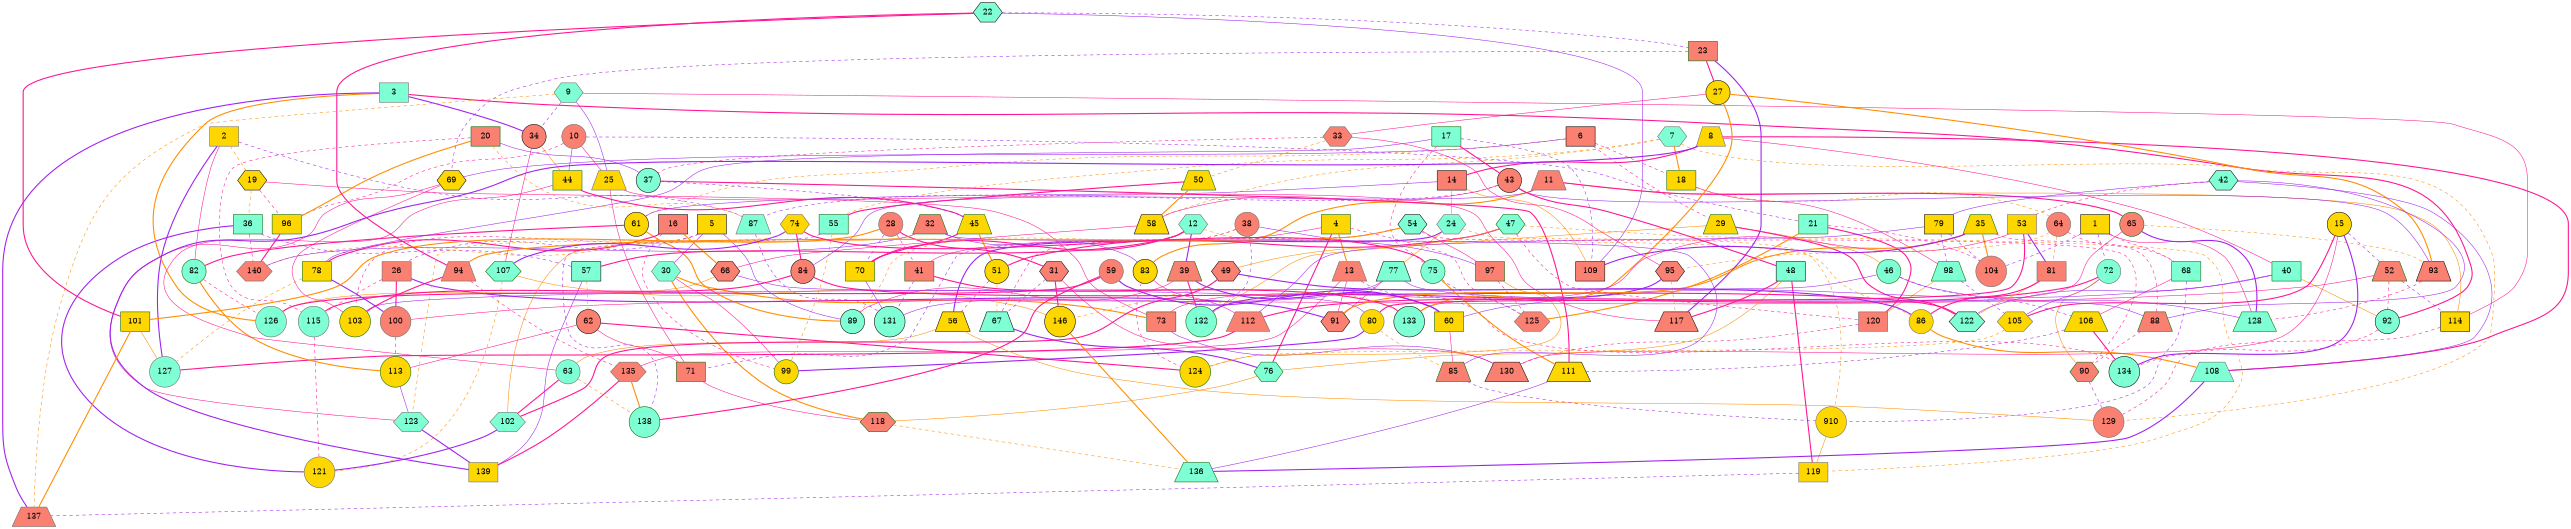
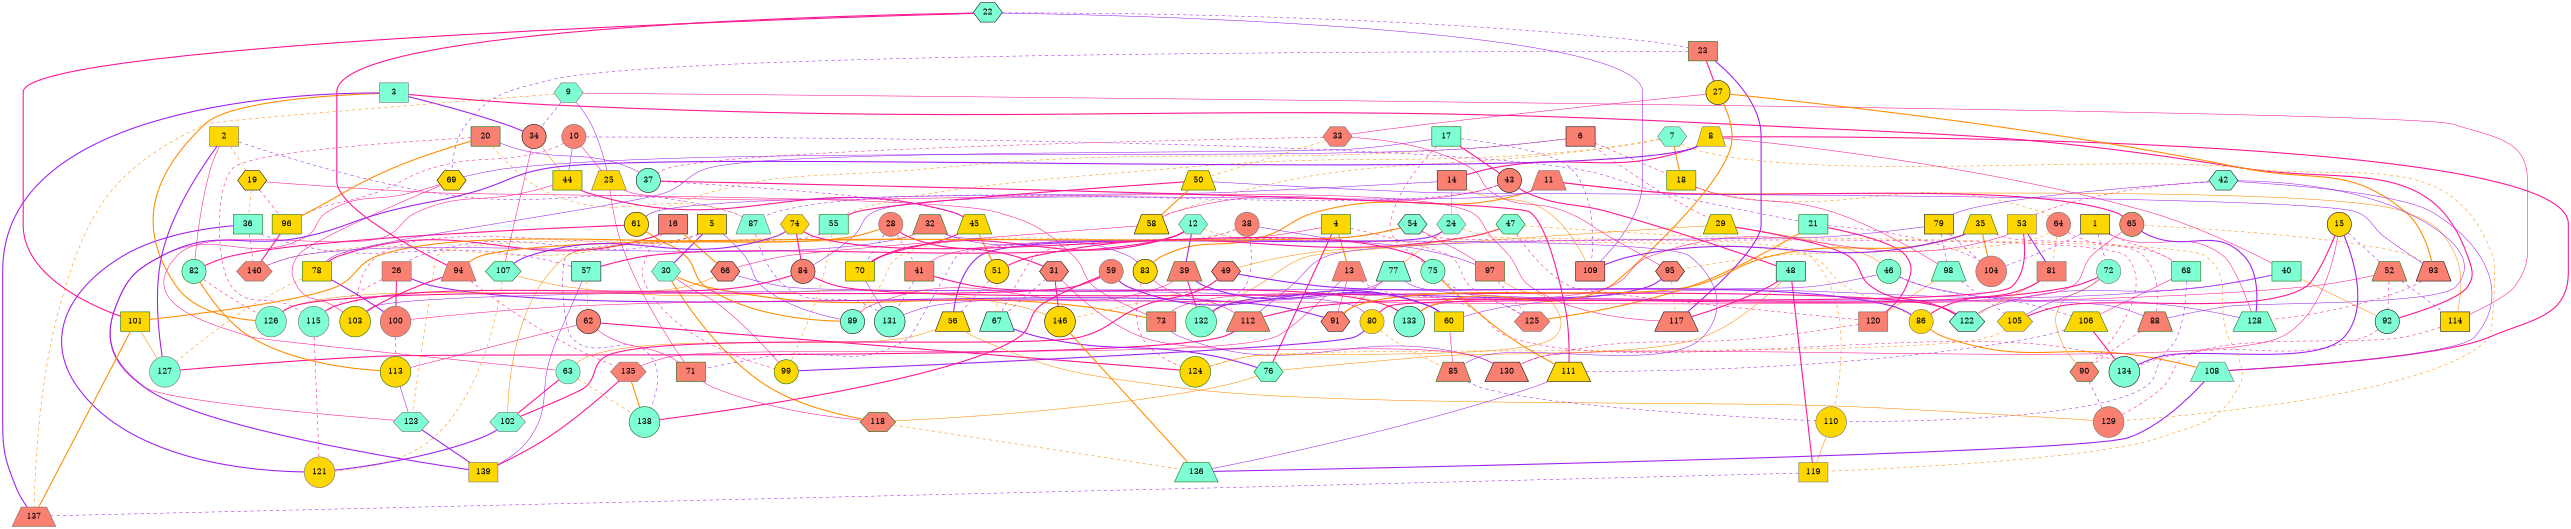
(1938, 198) -> (1612, 194)
(688, 248) -> (688, 248)
(1248, 322) -> (1248, 322)
(1831, 422) -> (1831, 422)
